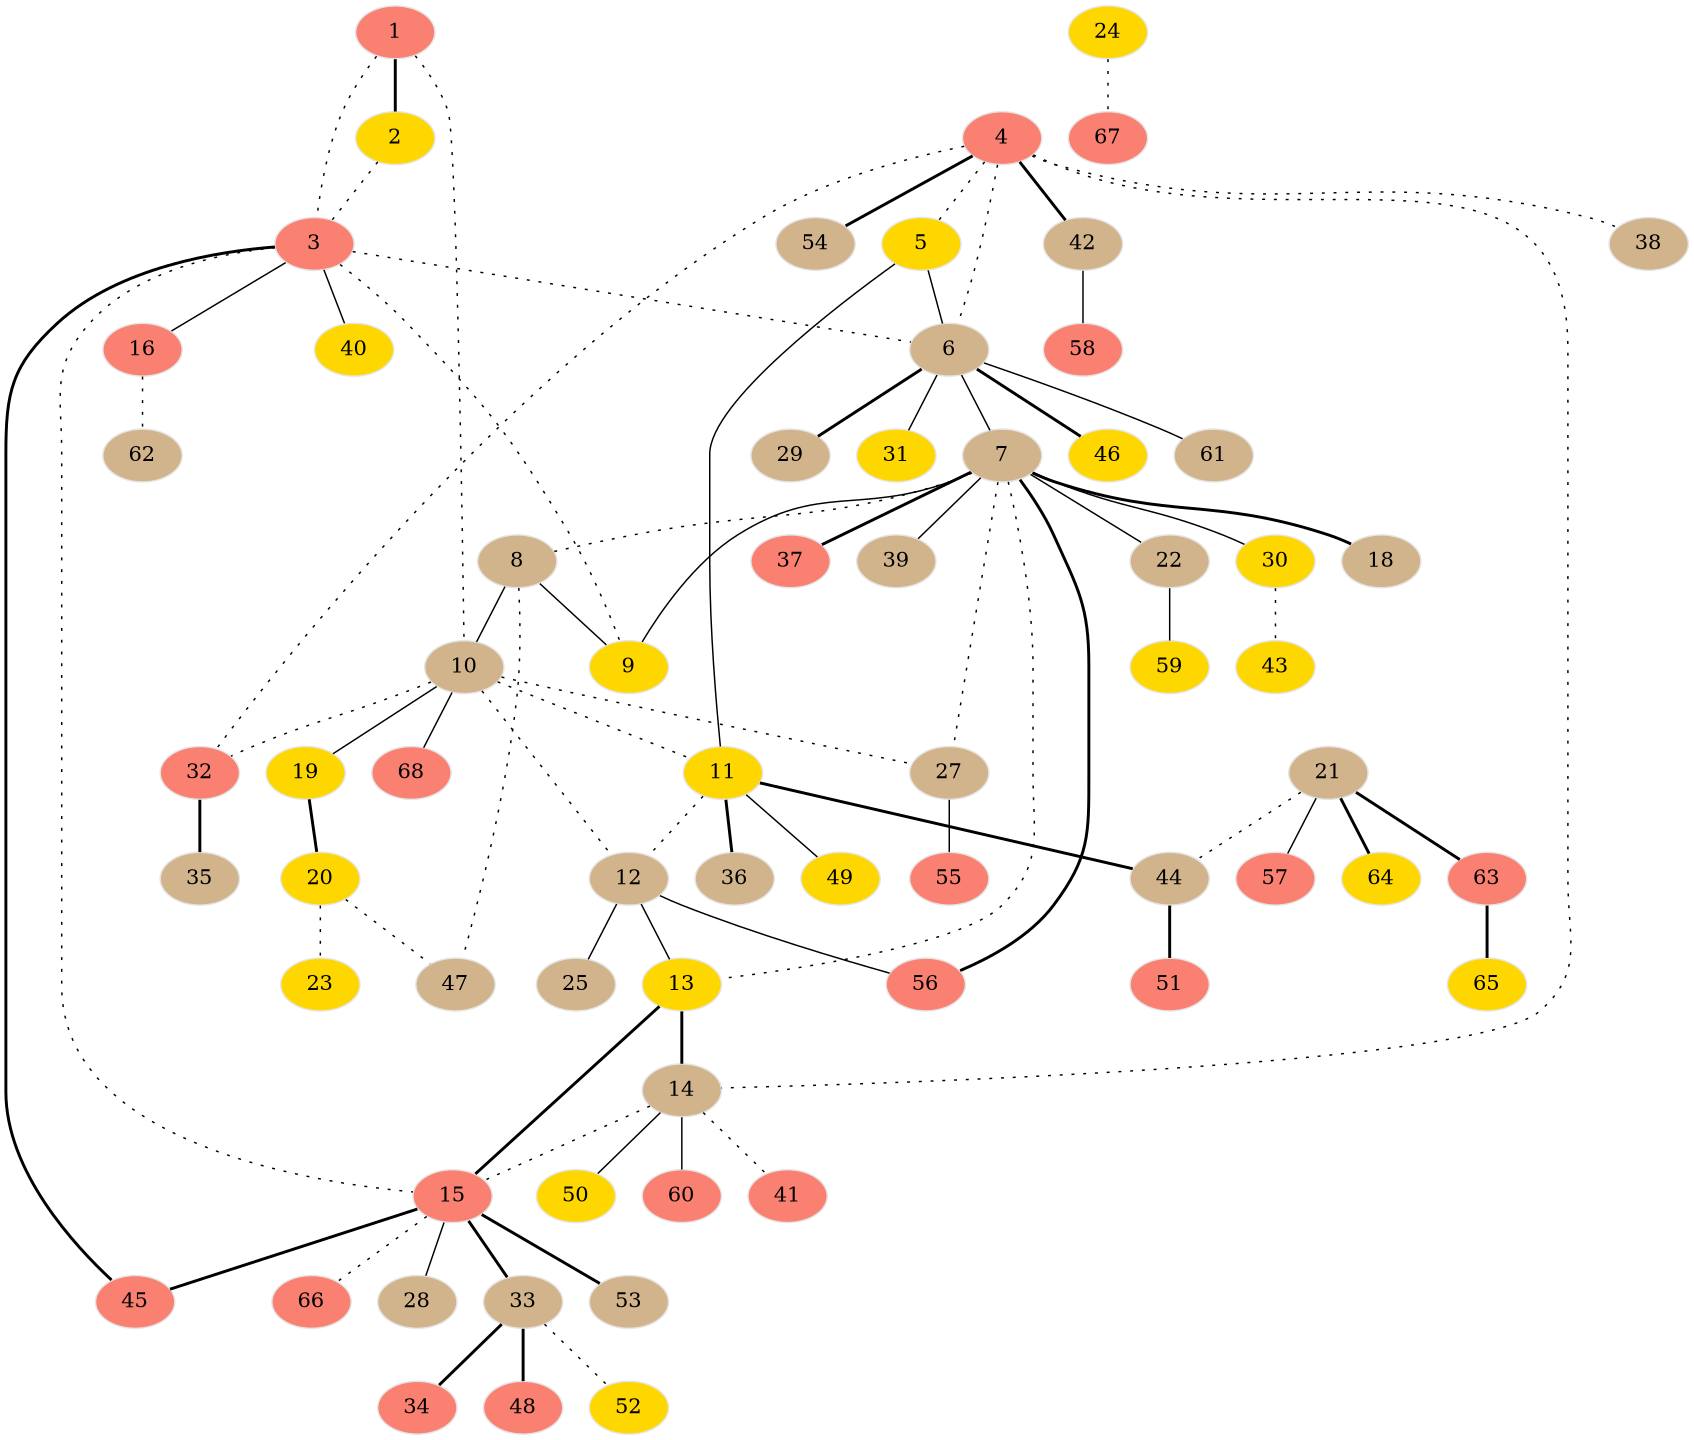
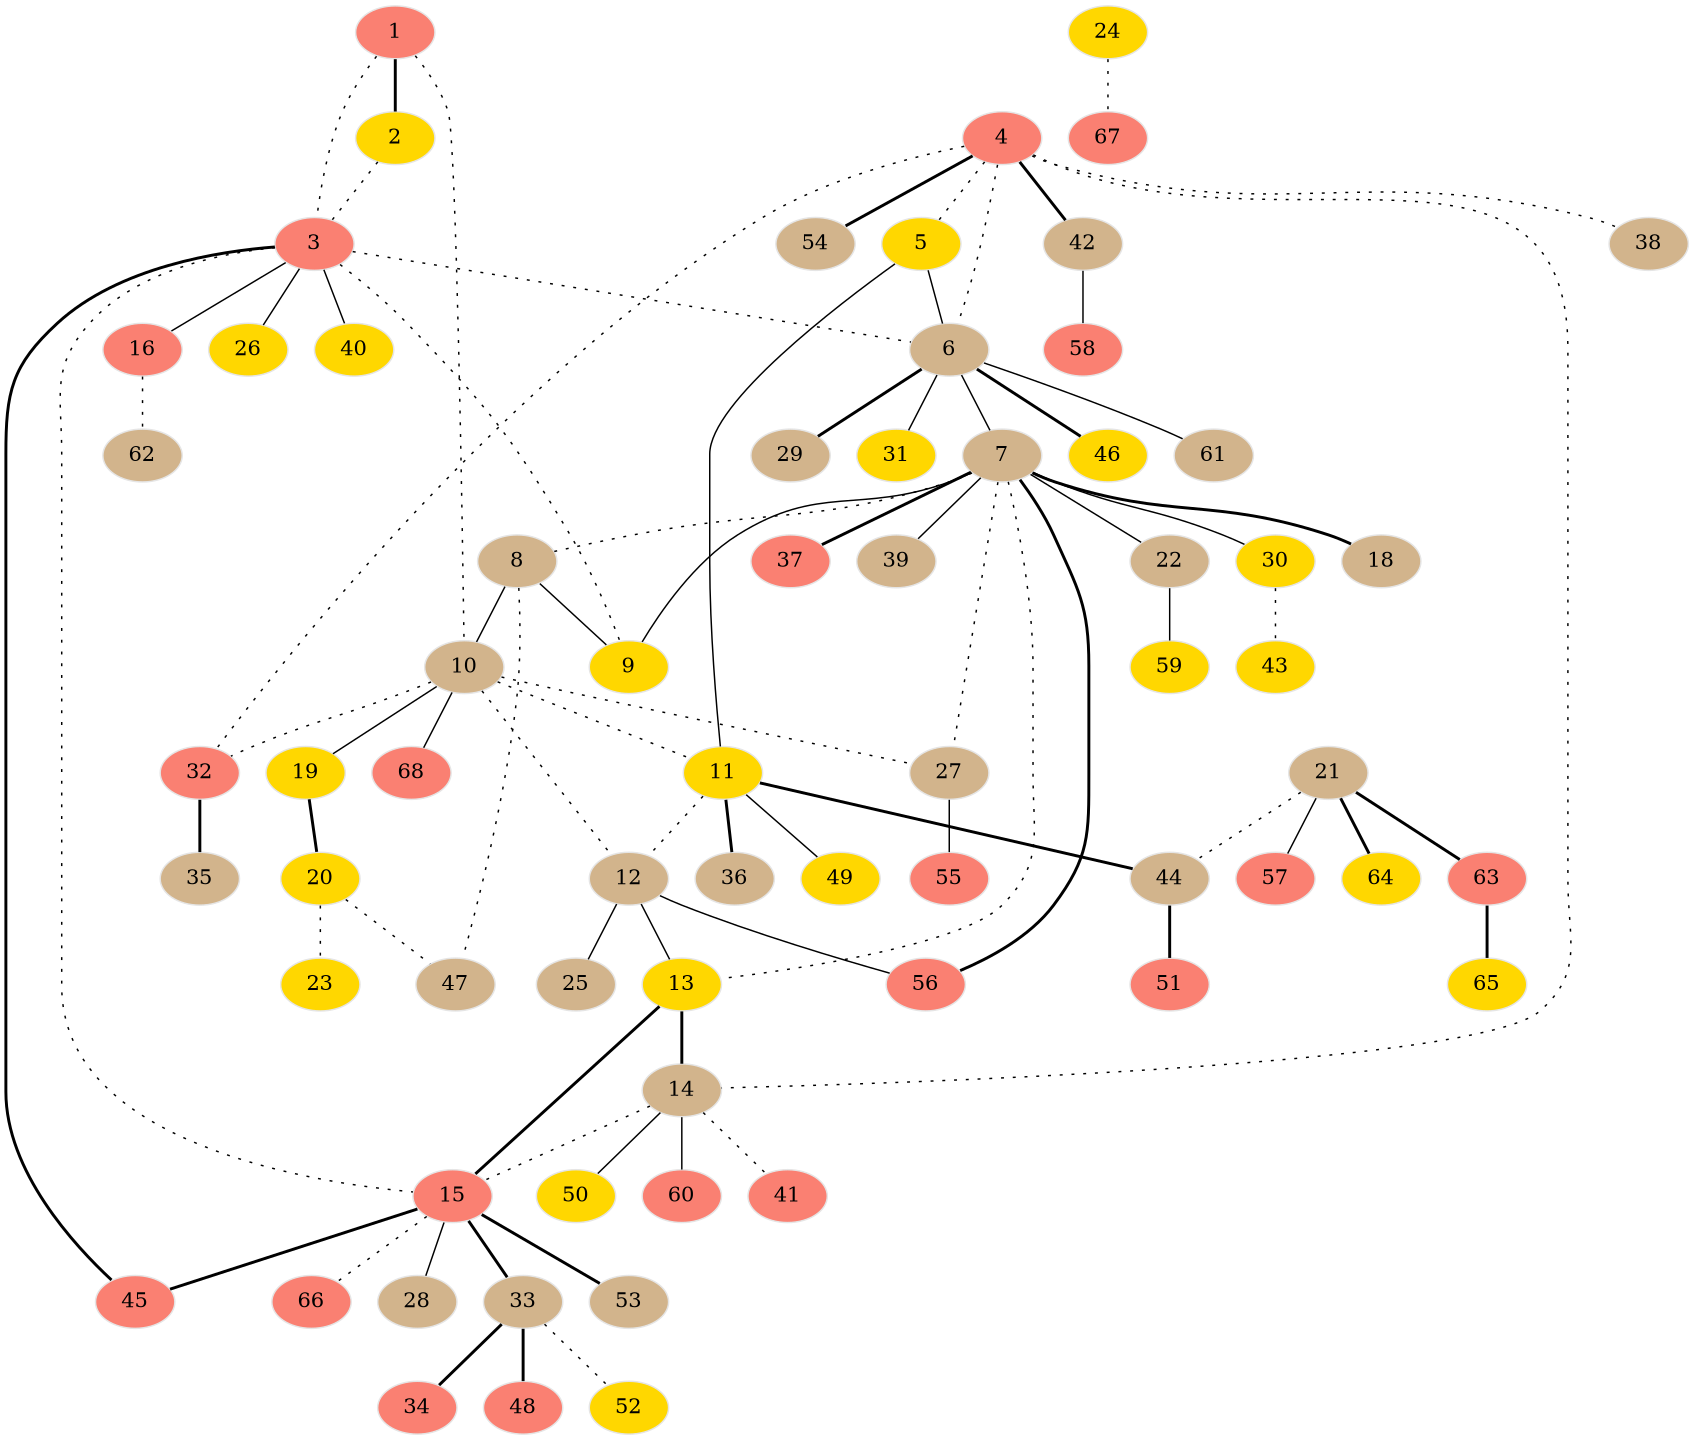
none -> (248, 350)
